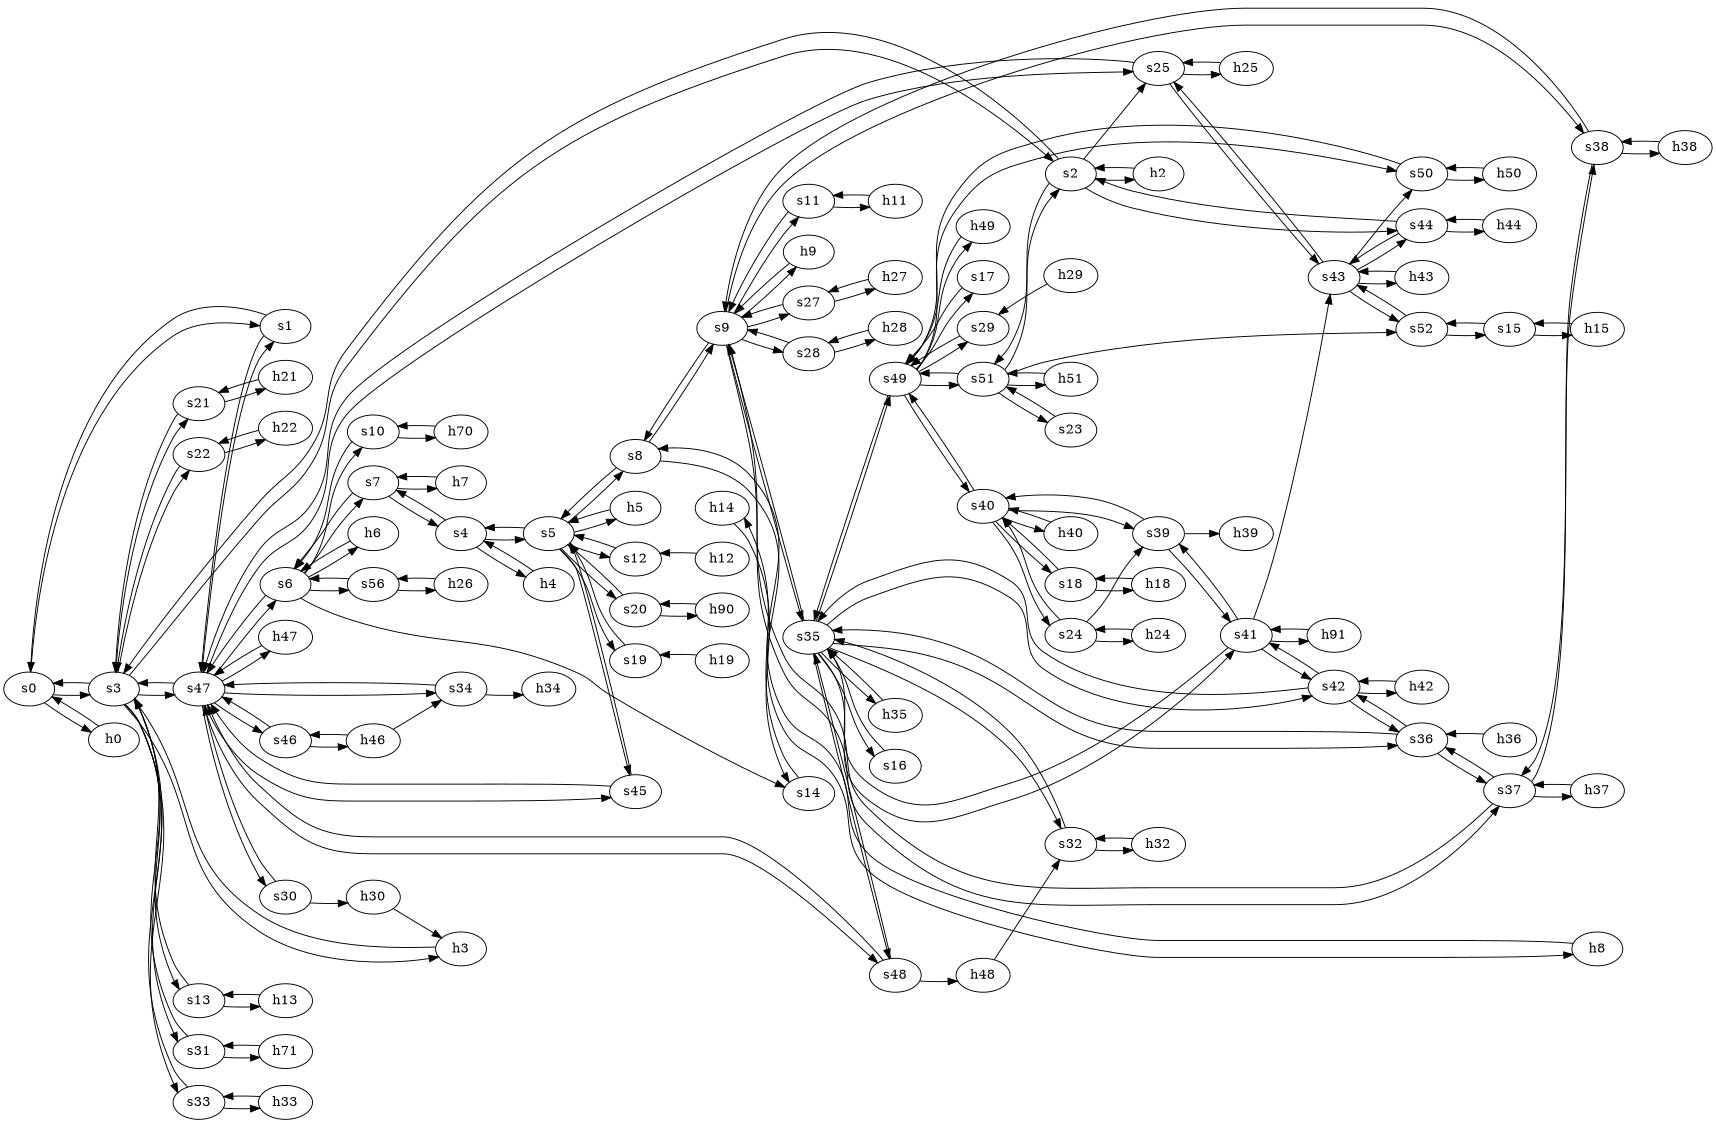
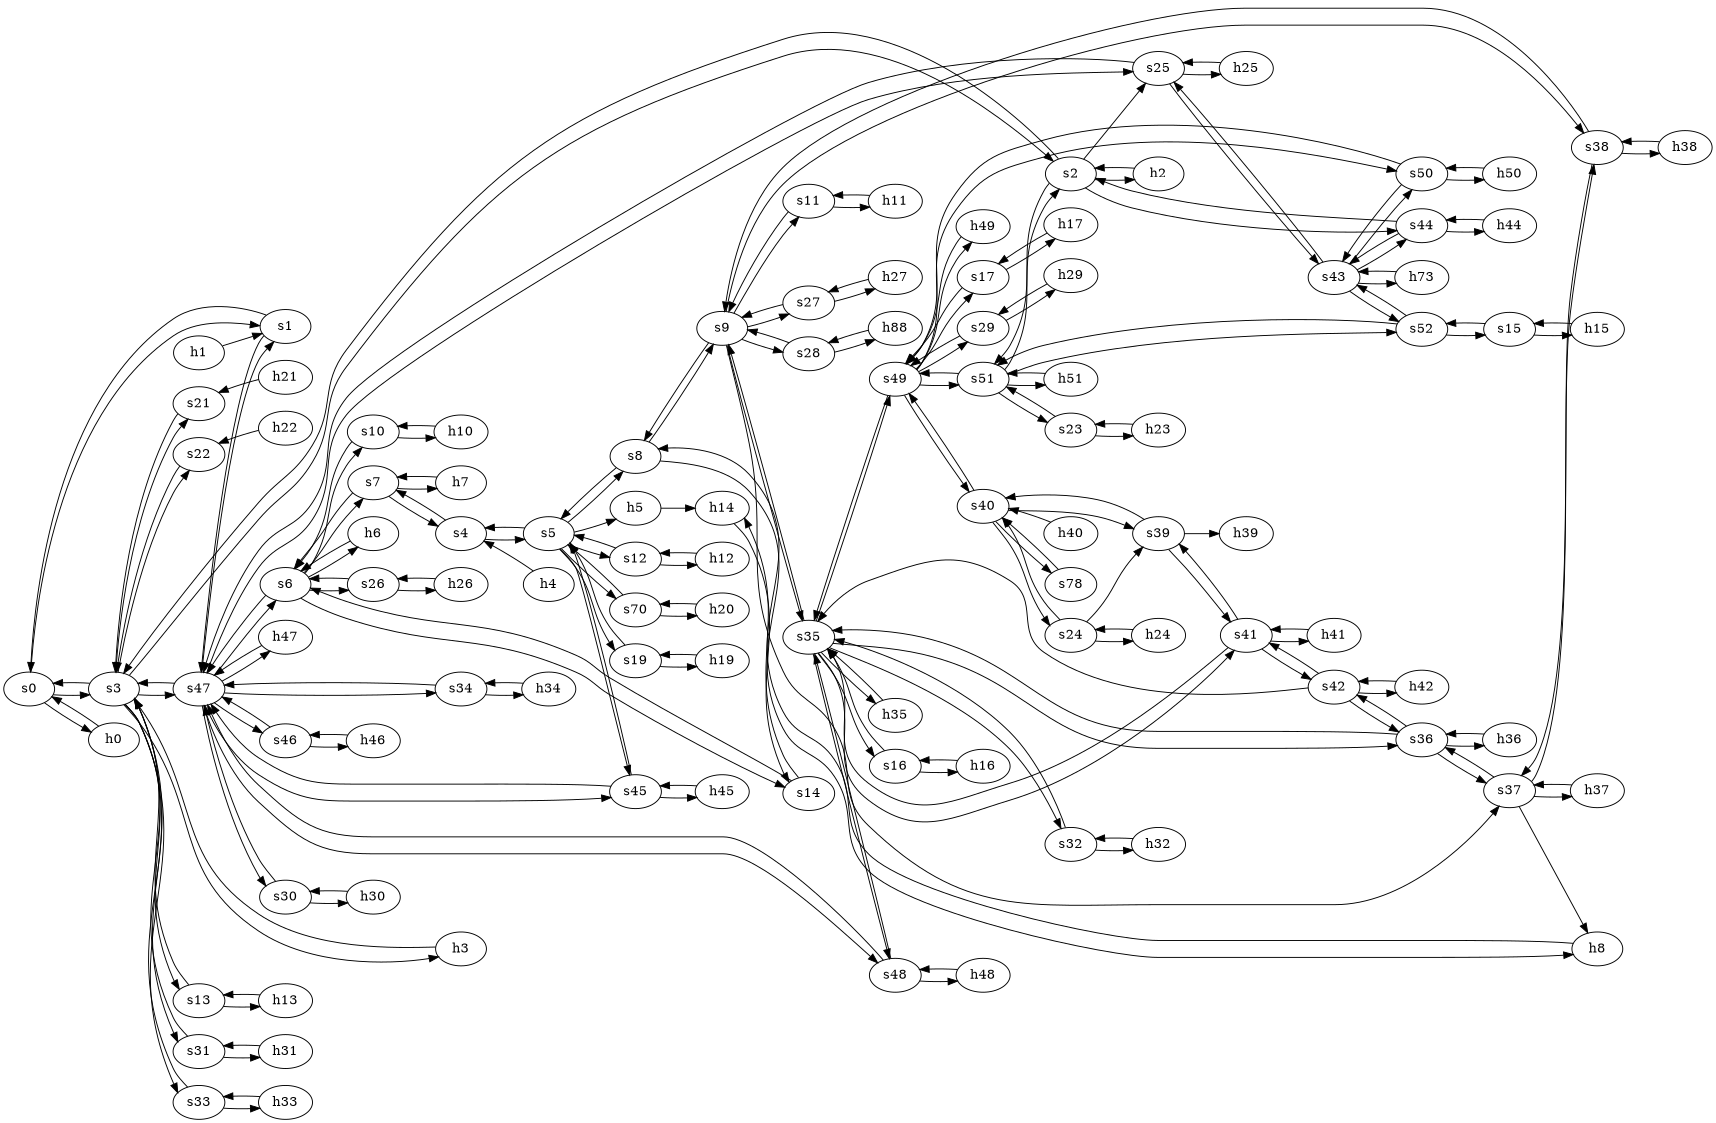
none -> (1071, 225)
(809, 252) -> none
(1422, 278) -> (1422, 278)
none -> (1032, 305)
none -> (1199, 323)
(895, 328) -> (895, 328)
none -> (199, 353)
(234, 399) -> none
none -> (1159, 430)
(461, 432) -> (461, 432)
(241, 448) -> none
(1297, 463) -> (1377, 213)
(594, 514) -> (673, 508)
(1019, 524) -> none
(497, 560) -> none
none -> (674, 565)
(373, 584) -> (373, 584)
(1071, 584) -> (1071, 584)
(1159, 584) -> none
(636, 610) -> (636, 610)
(722, 610) -> (722, 610)
(1334, 635) -> (1334, 635)
none -> (569, 652)
(1039, 664) -> none
none -> (674, 667)
(413, 717) -> (509, 683)
none -> (1460, 746)
none -> (983, 766)
none -> (722, 792)
(941, 862) -> (1551, 866)
(1027, 909) -> (943, 969)
(413, 921) -> (334, 891)
(286, 1052) -> (286, 1052)
